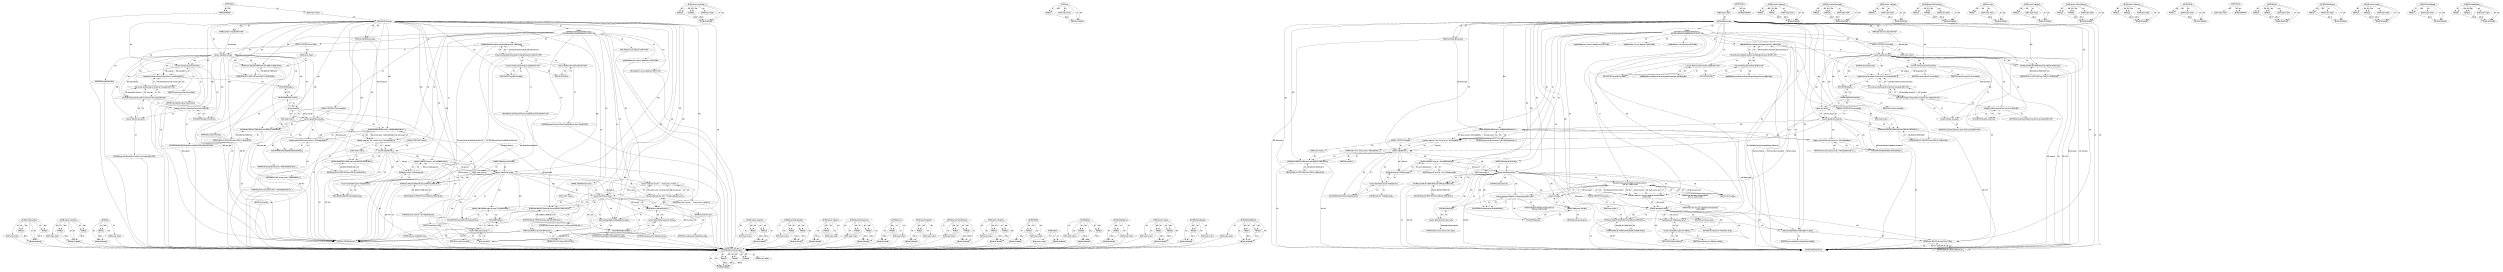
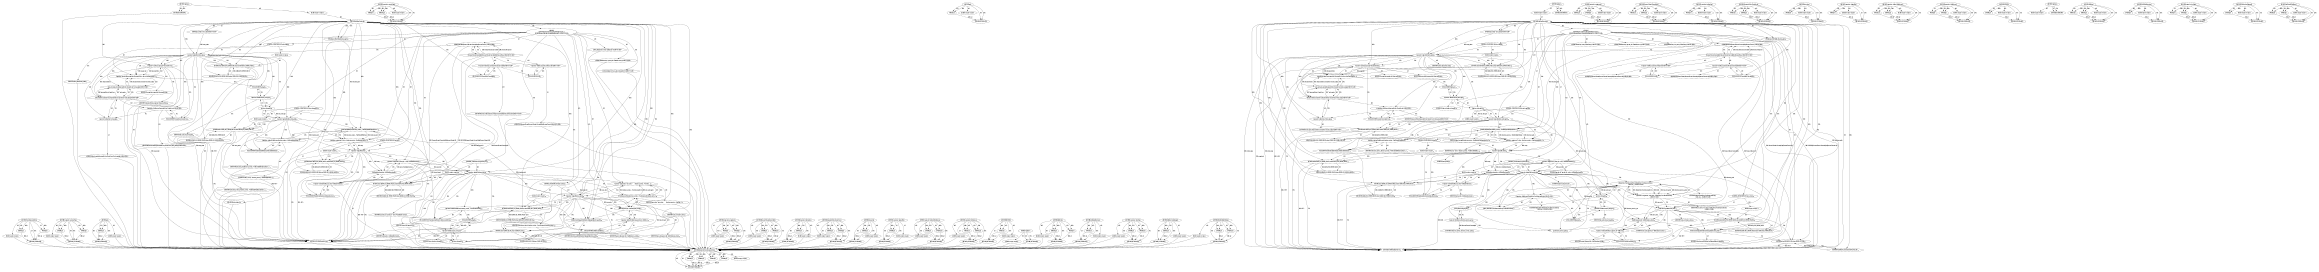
none -> (1509, 229)
none -> (713, 259)
